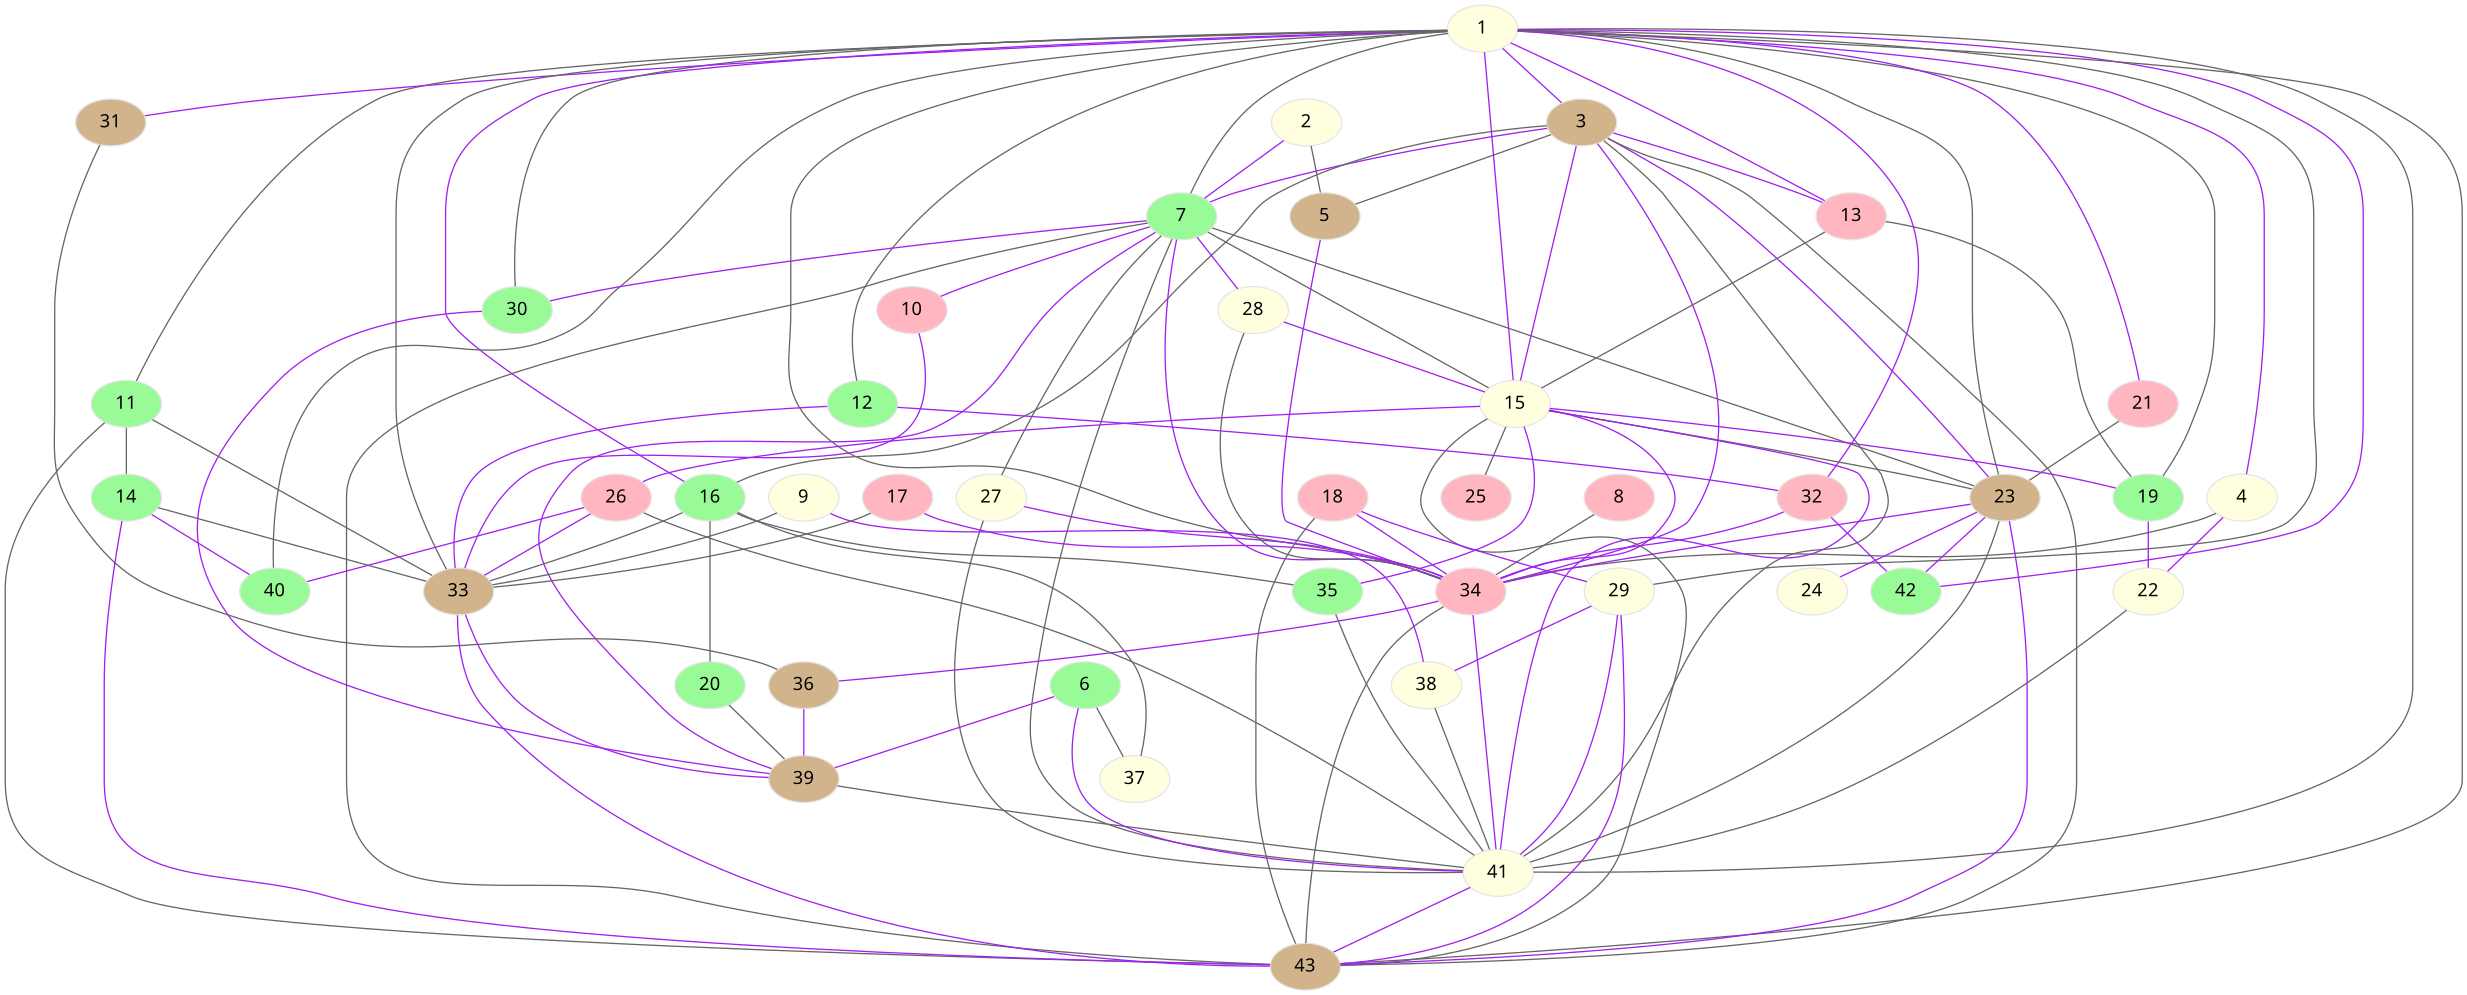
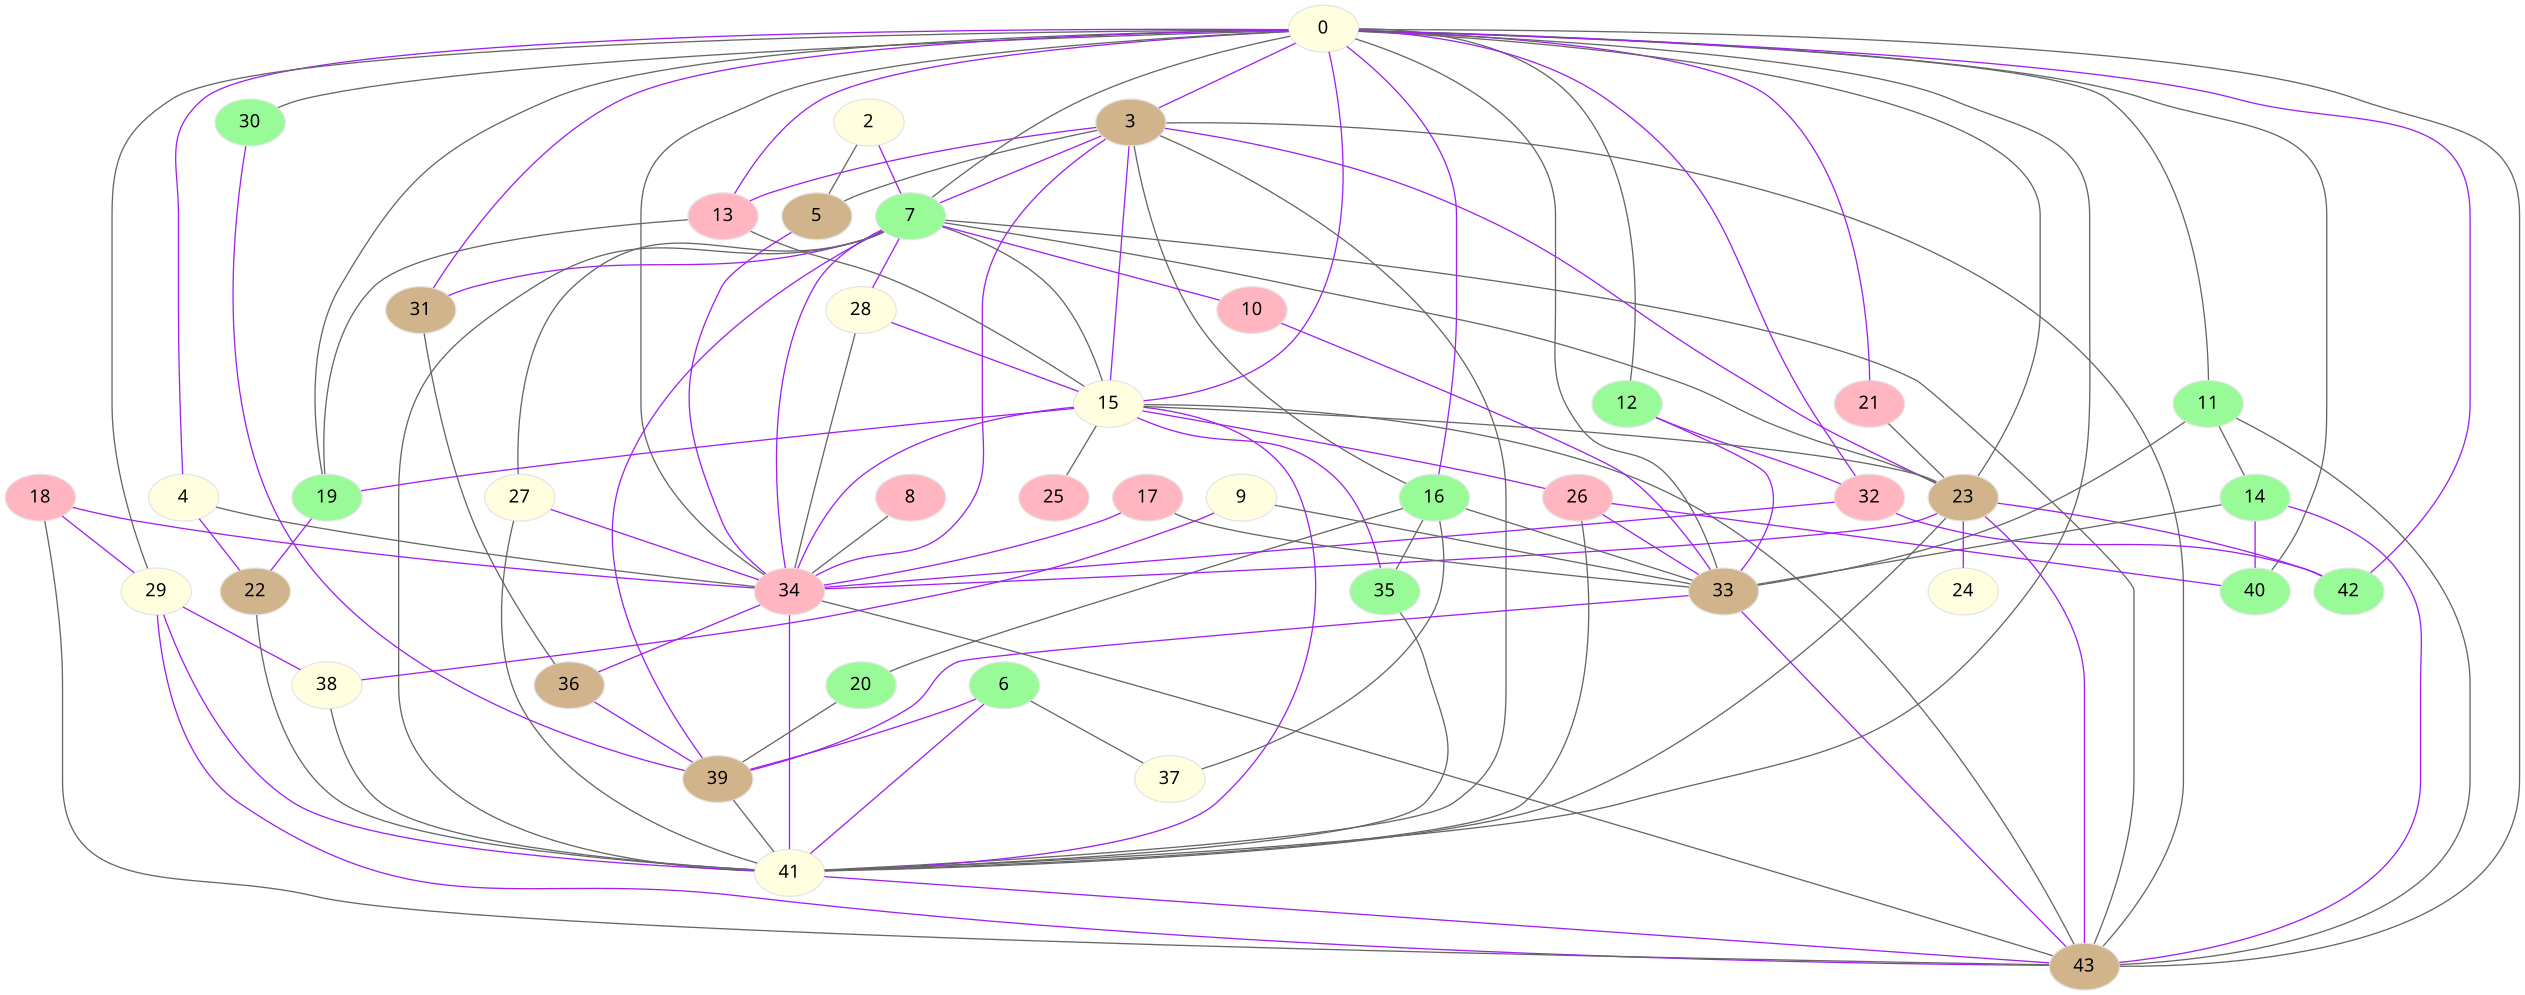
(1483, 29) -> (1324, 29)
(847, 254) -> (666, 265)
(2148, 591) -> (255, 591)
